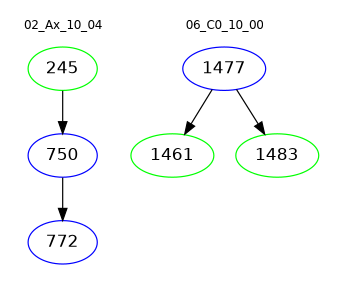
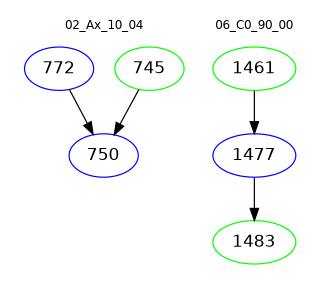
(225, 26) -> (254, 26)
(63, 69) -> (149, 69)
(202, 107) -> (254, 106)
(63, 193) -> (78, 106)
